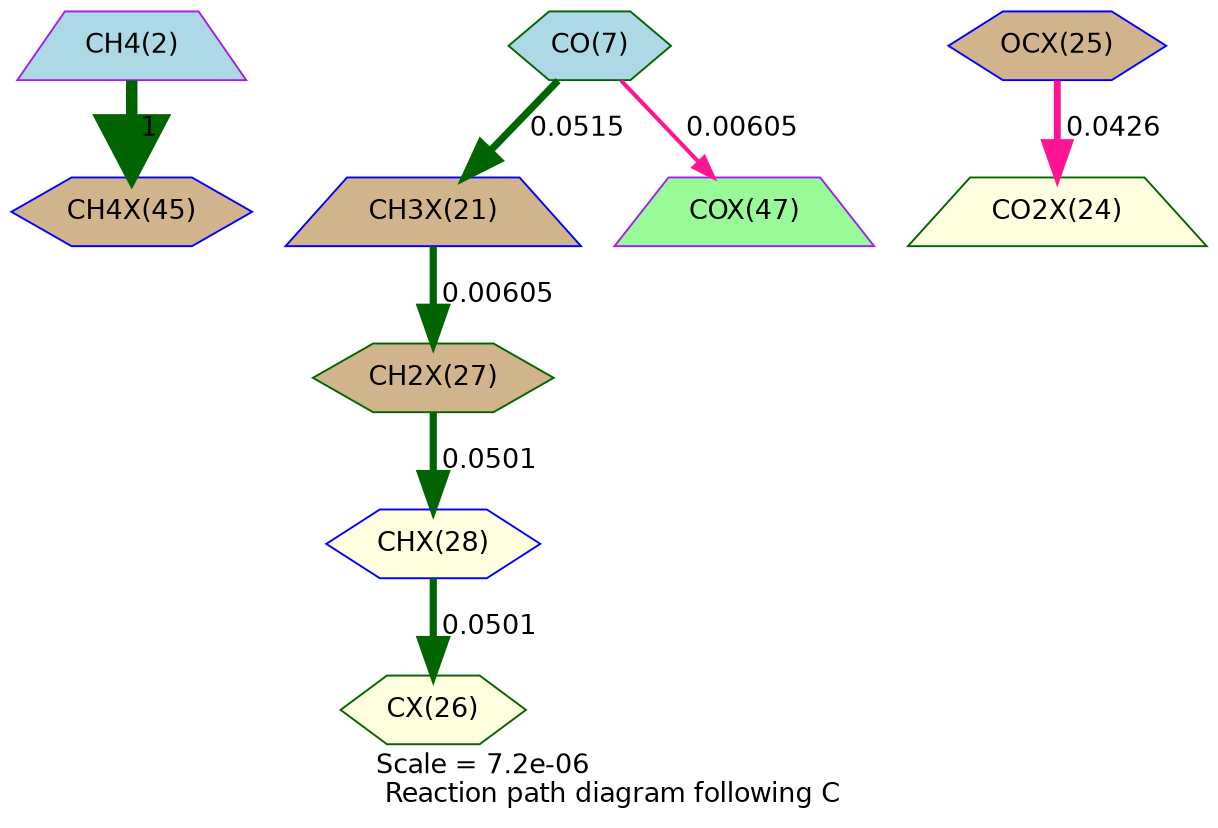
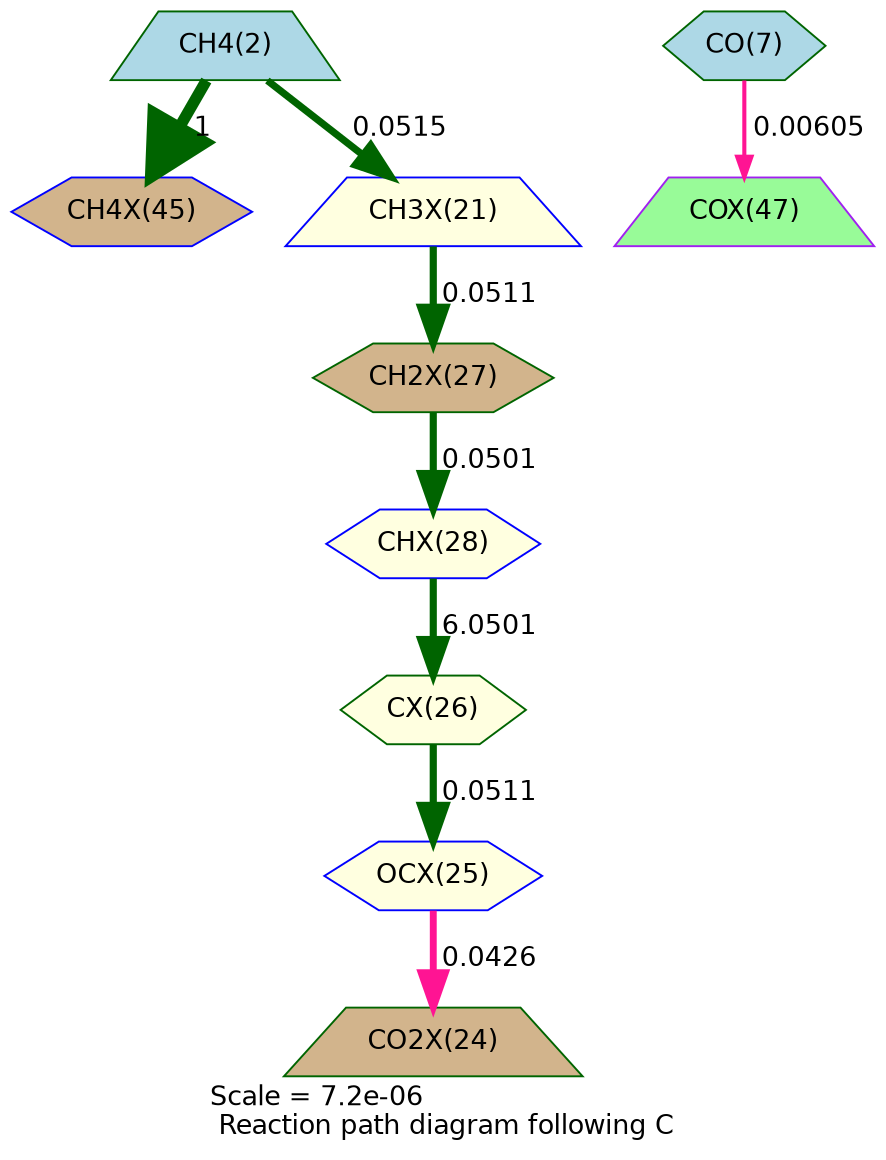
(132, 46) -> (225, 46)
(1057, 46) -> (433, 876)
(524, 116) -> (315, 118)
(433, 212) -> (433, 212)
(1057, 212) -> (433, 1042)
(494, 295) -> (486, 295)
(486, 627) -> (486, 627)
none -> (433, 775)
